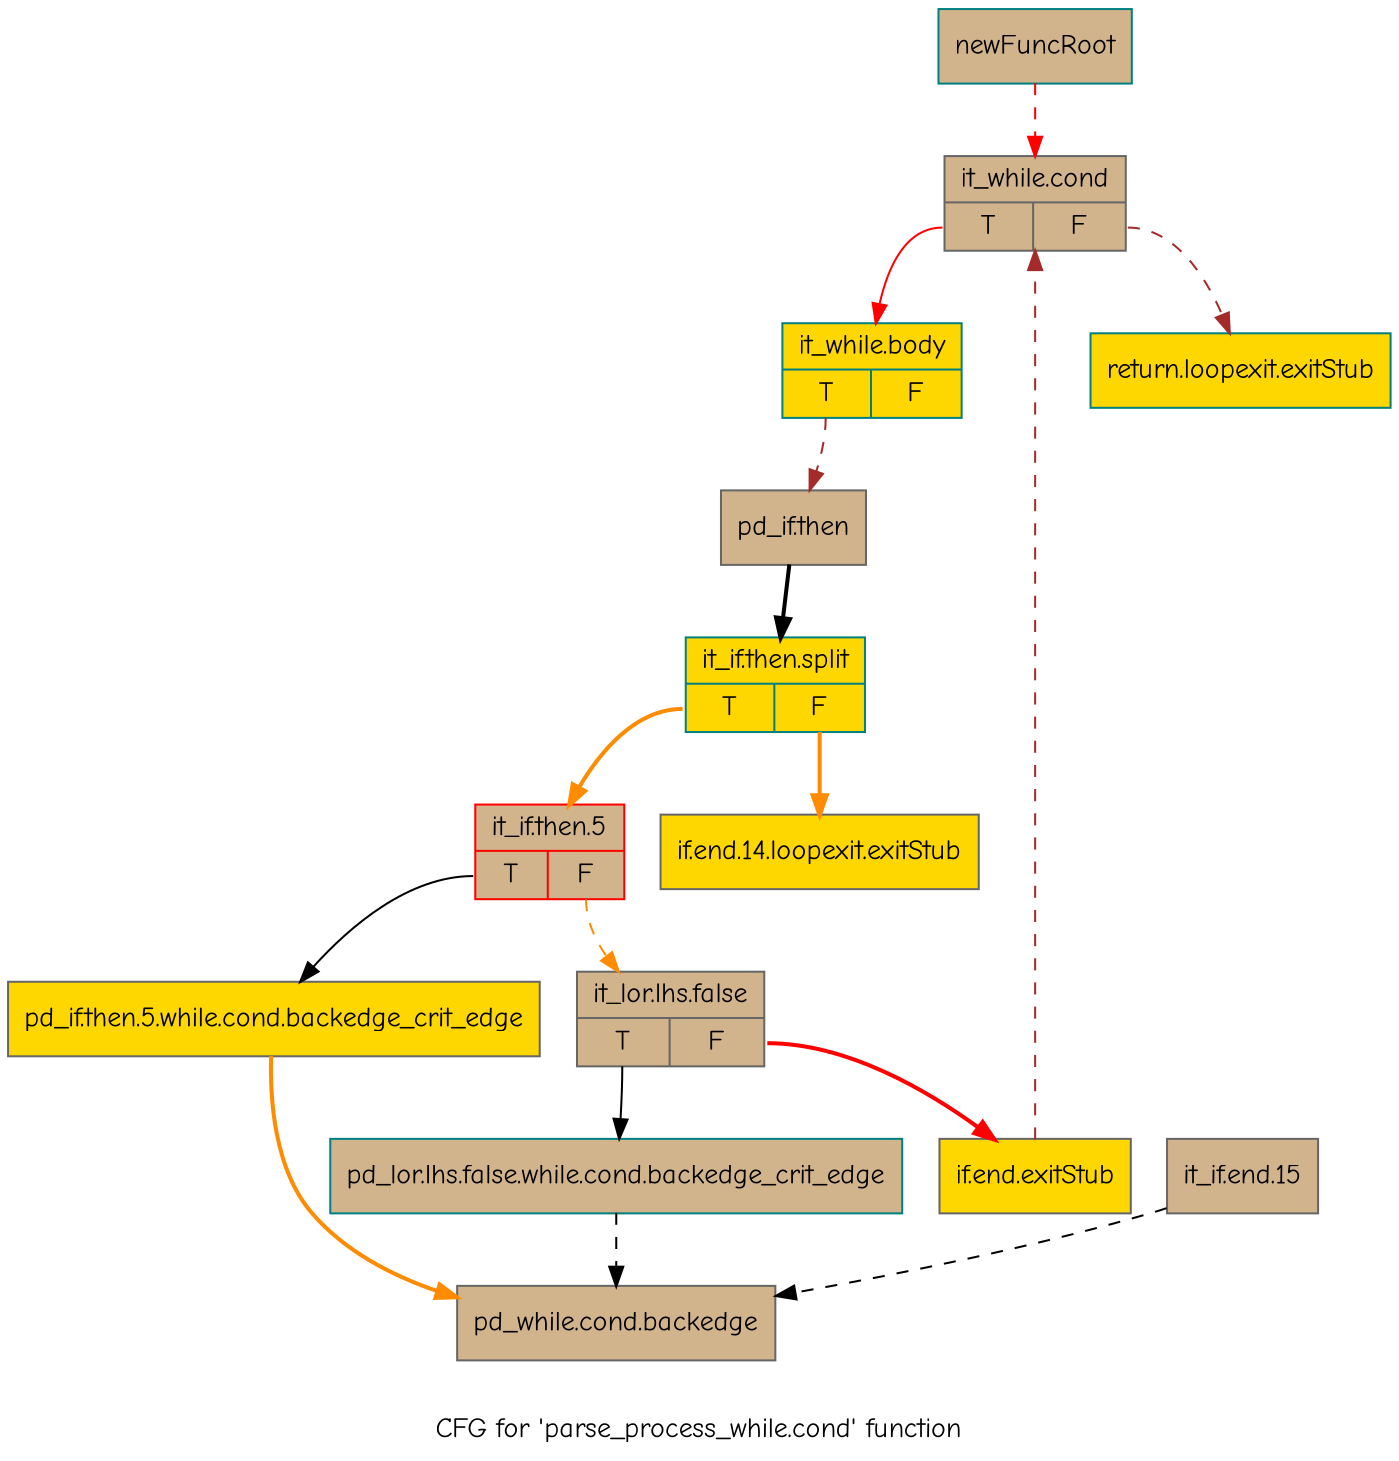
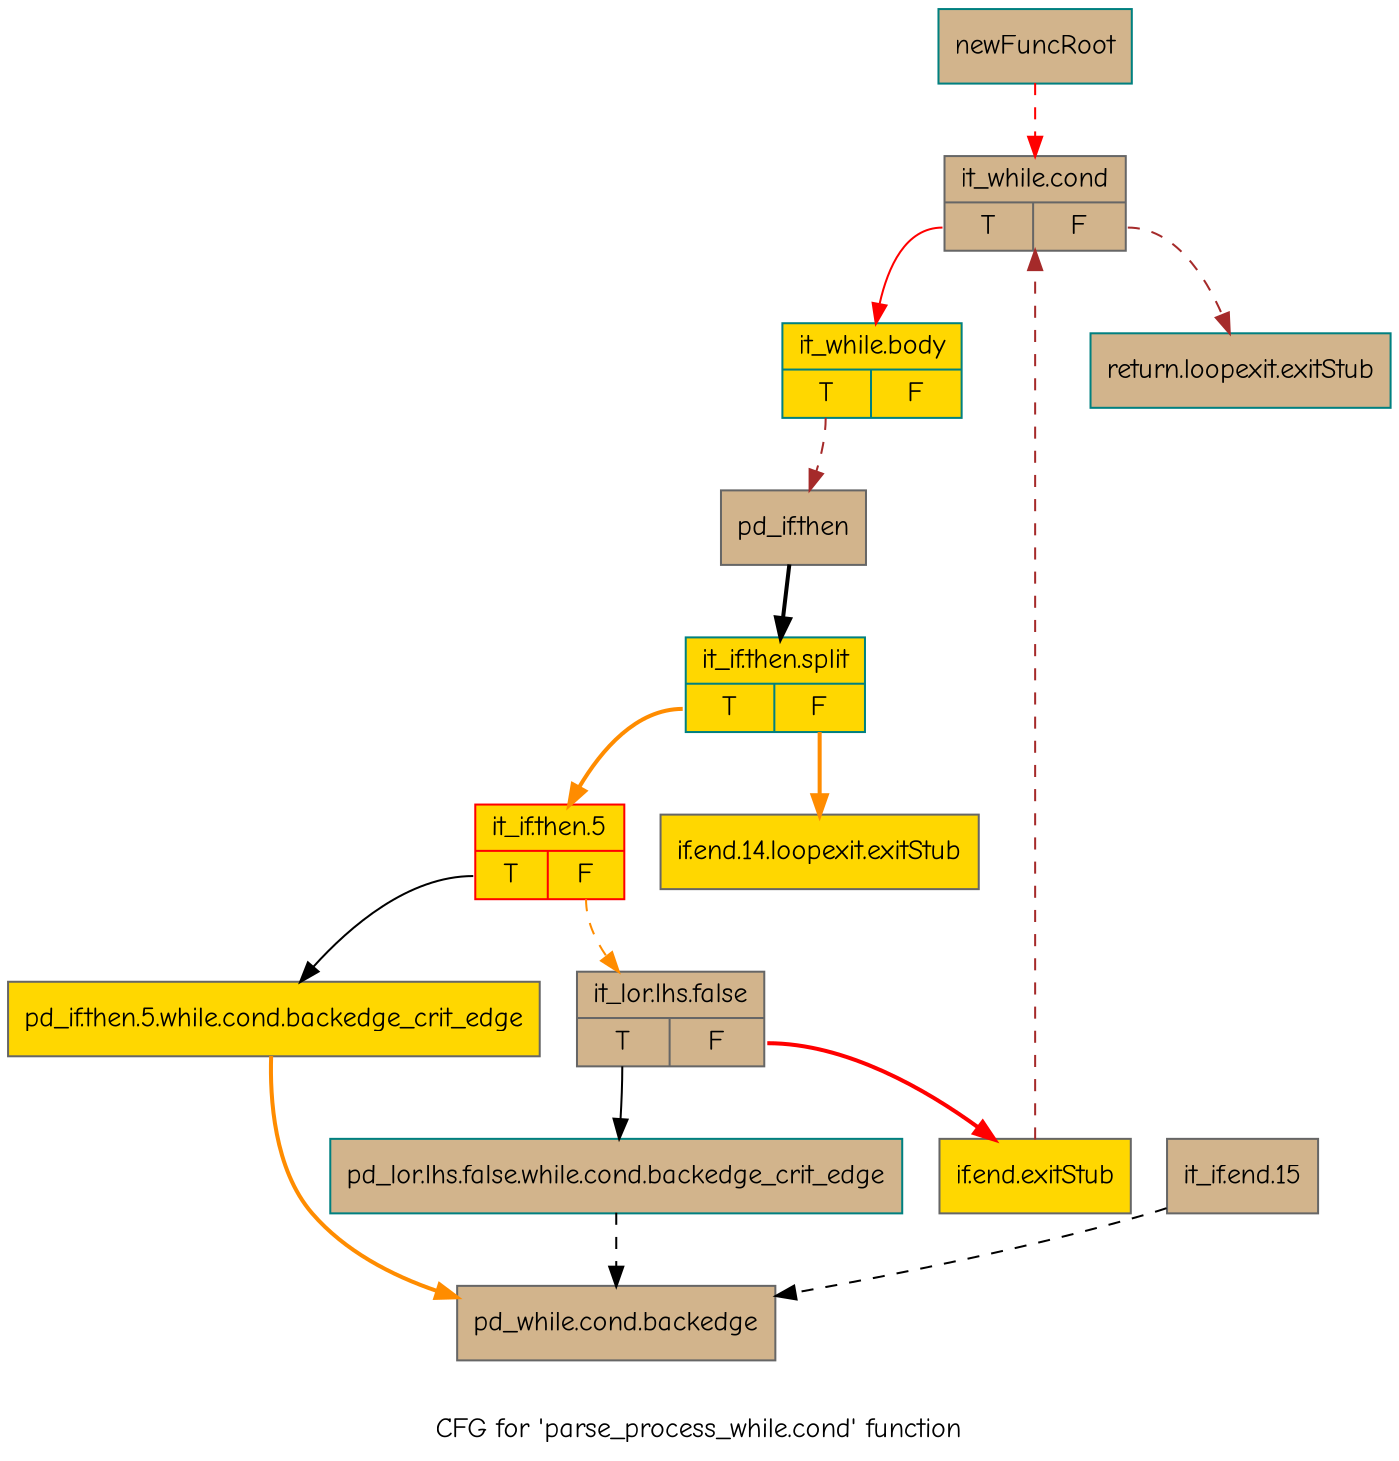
(1241, 371) -> (1241, 371)
(550, 852) -> (550, 852)
